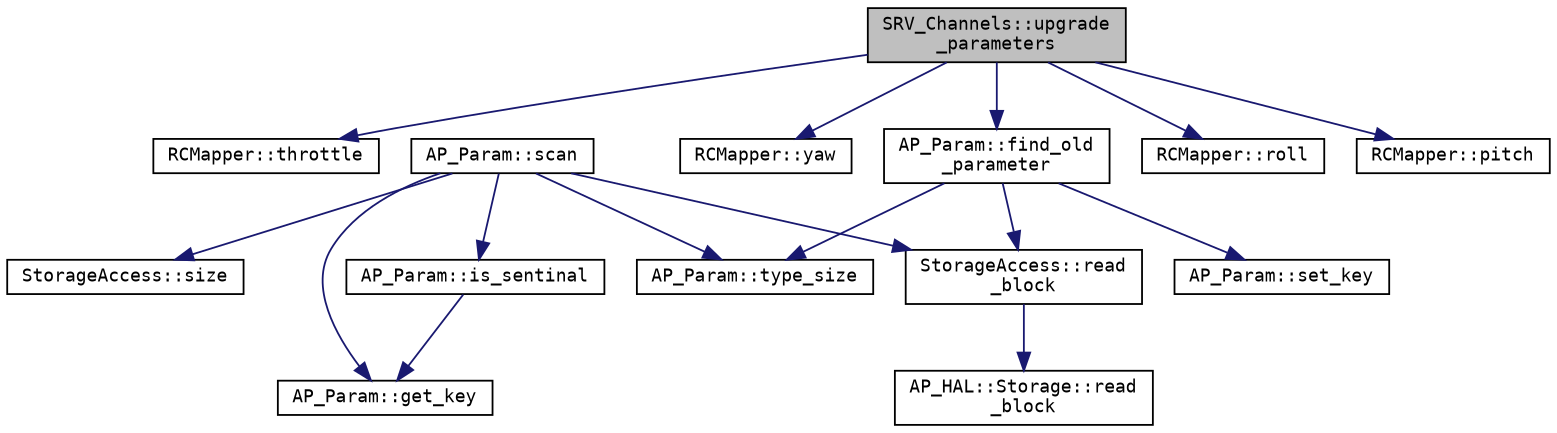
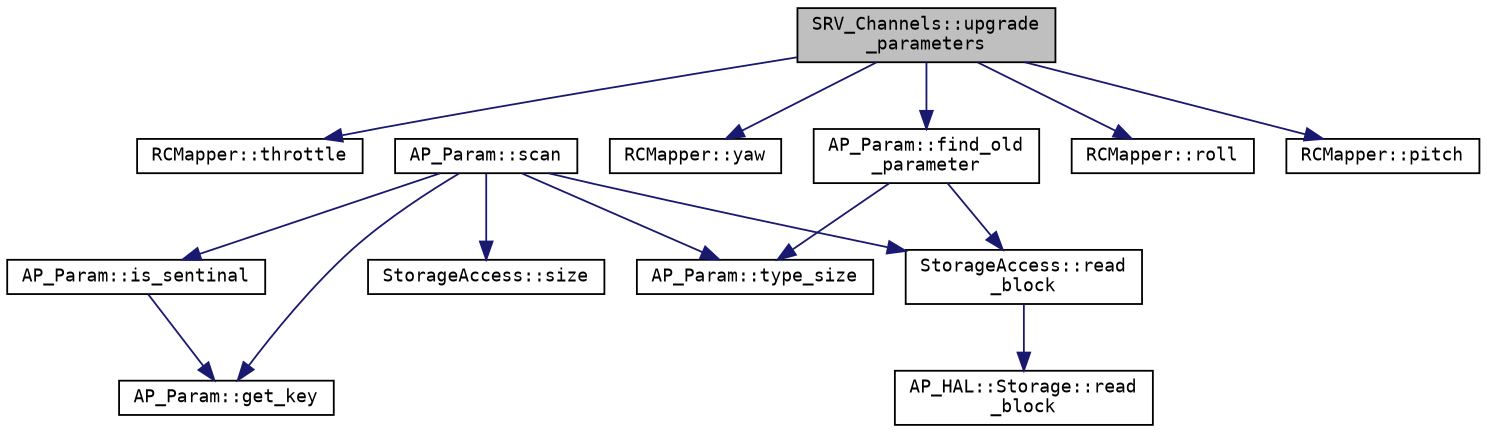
(1282, 277) -> none
